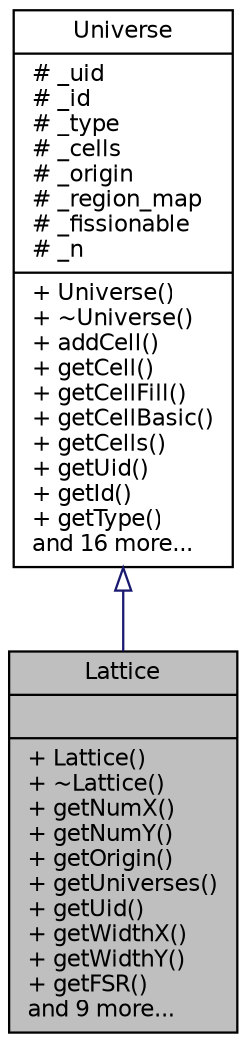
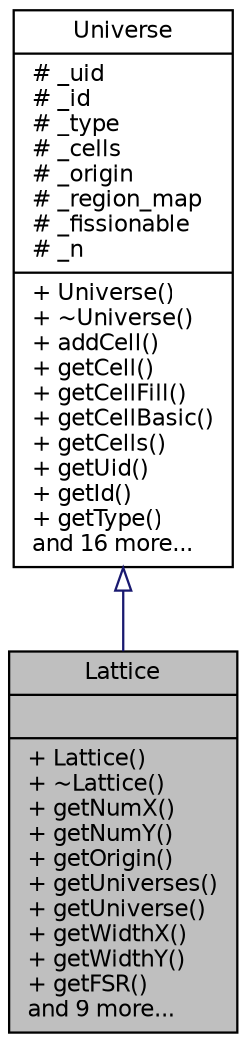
(87, 909) -> (118, 909)
